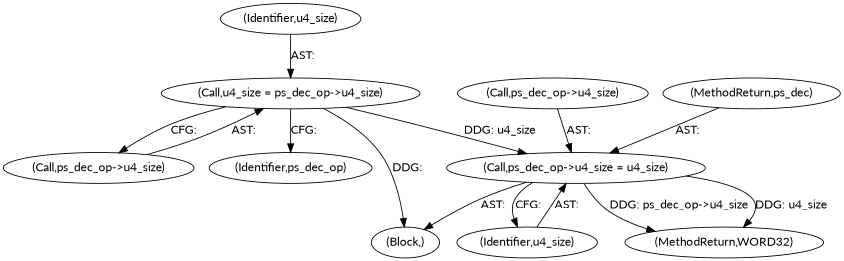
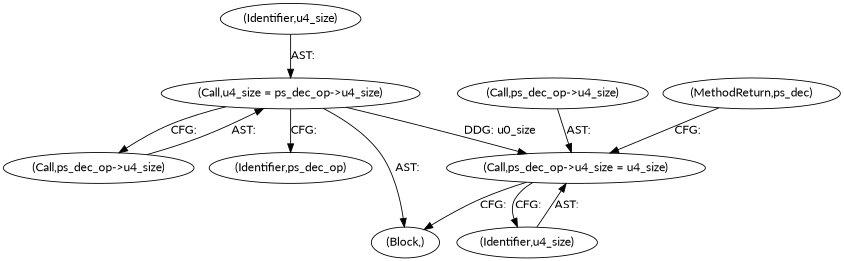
(500, 131) -> (500, 131)
(690, 131) -> (690, 131)
(409, 168) -> (409, 168)
(495, 205) -> (495, 205)
(724, 243) -> none
